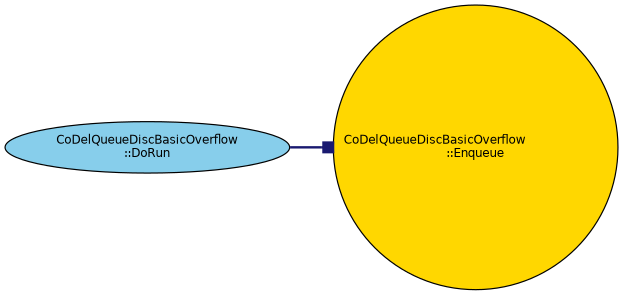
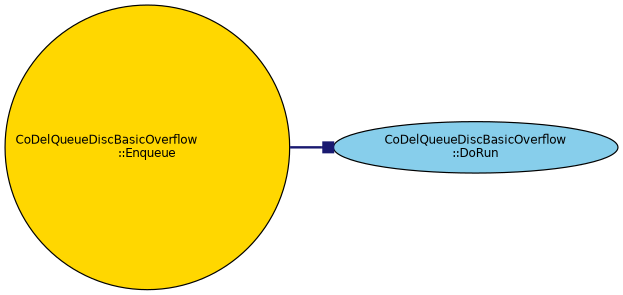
(306, 147) -> (306, 147)
